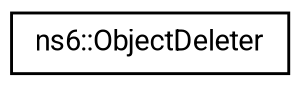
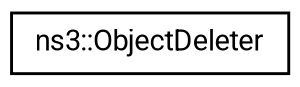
(150, 43) -> (150, 43)
